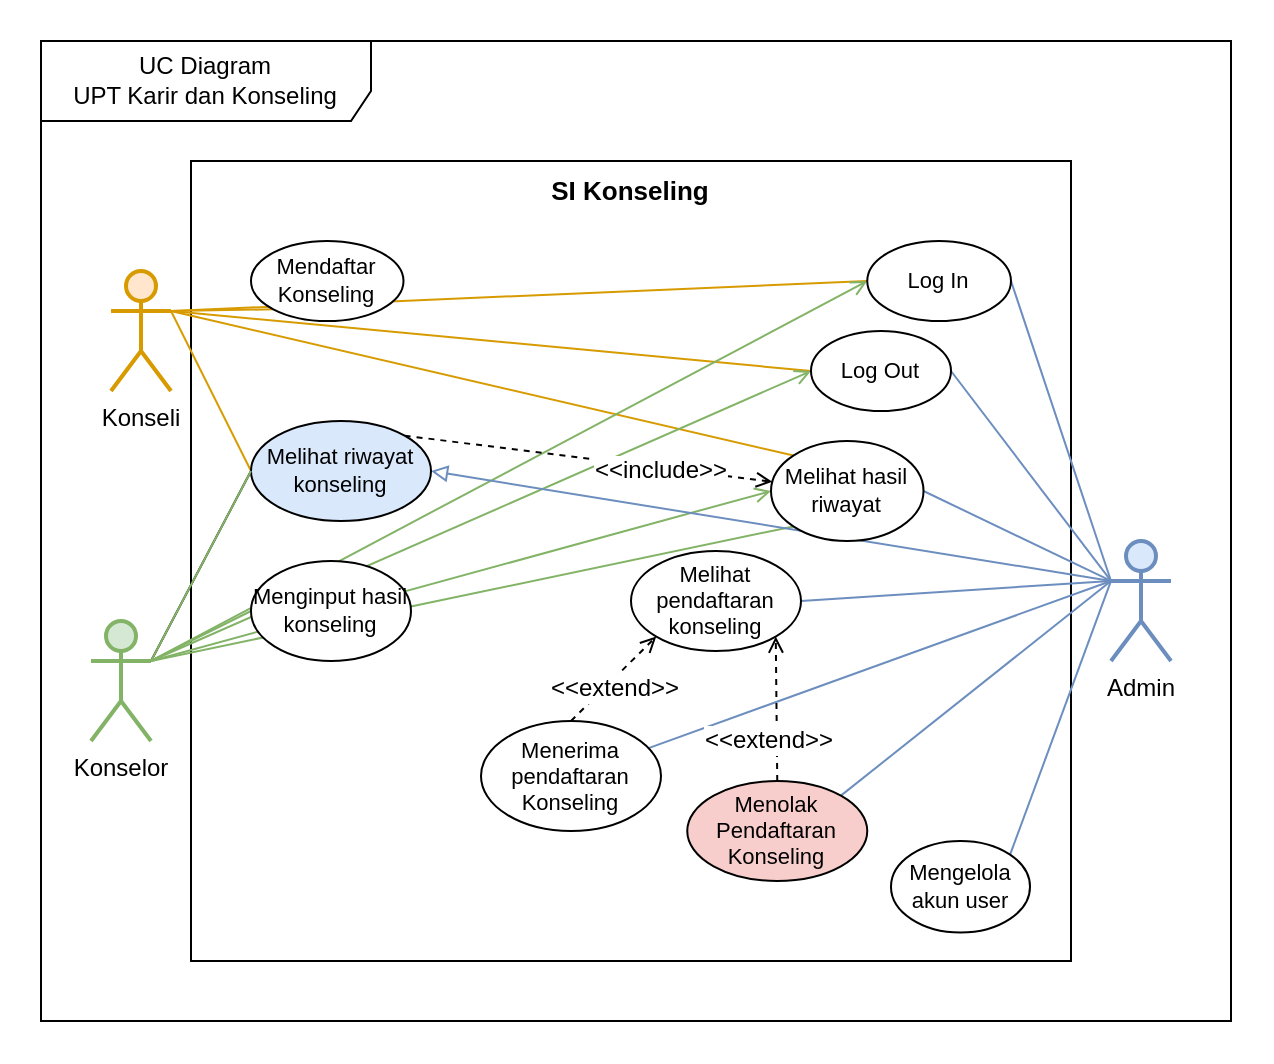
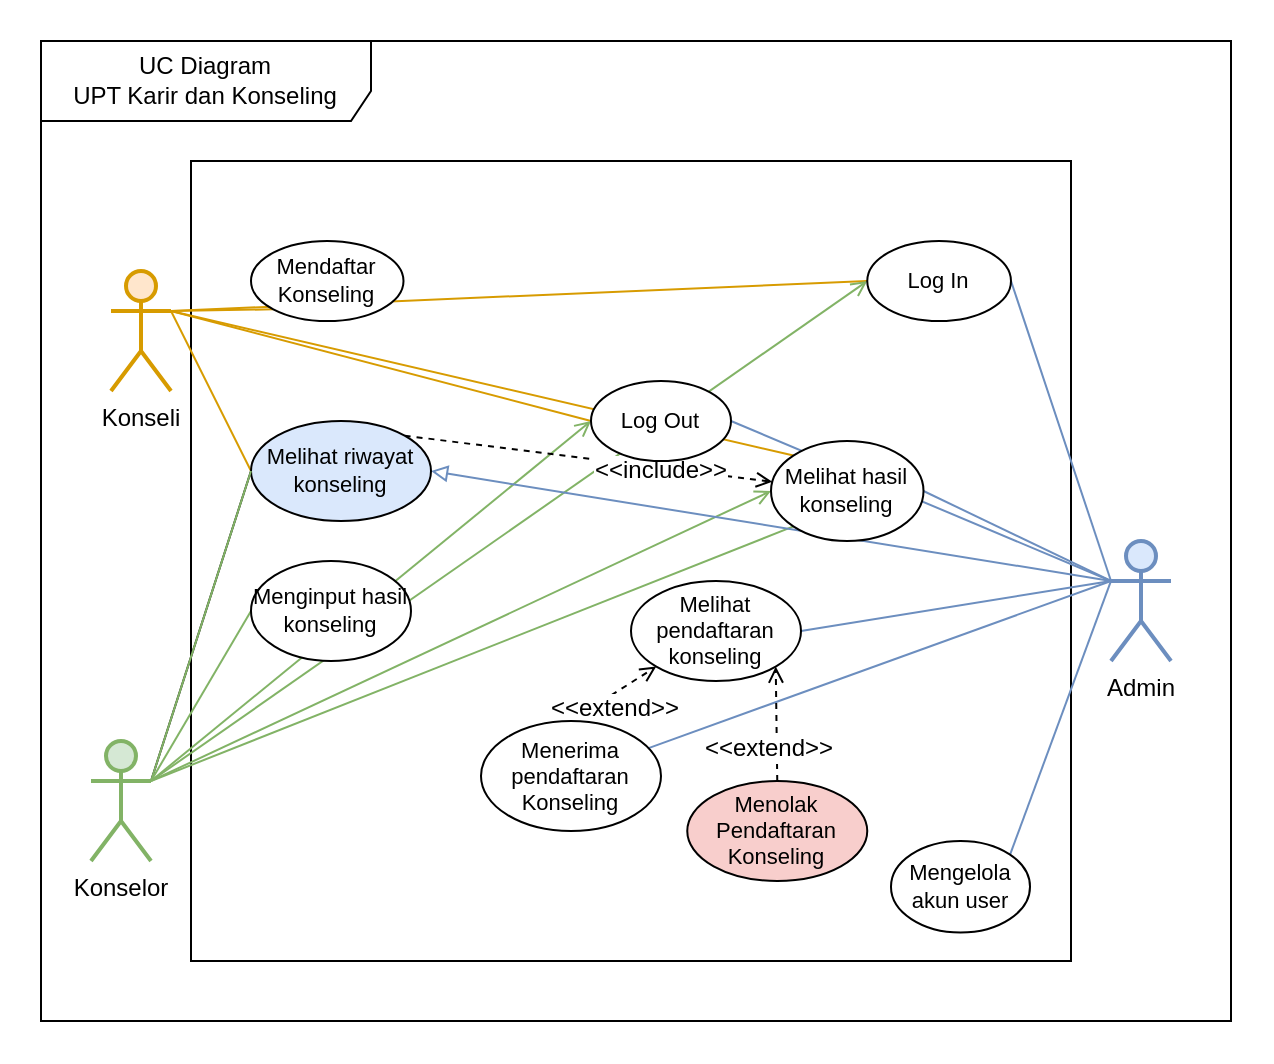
(631, 191) -> none
(881, 371) -> (661, 421)
(847, 491) -> (847, 491)
(716, 601) -> (716, 631)
(121, 681) -> (121, 801)
(974, 690) -> none
